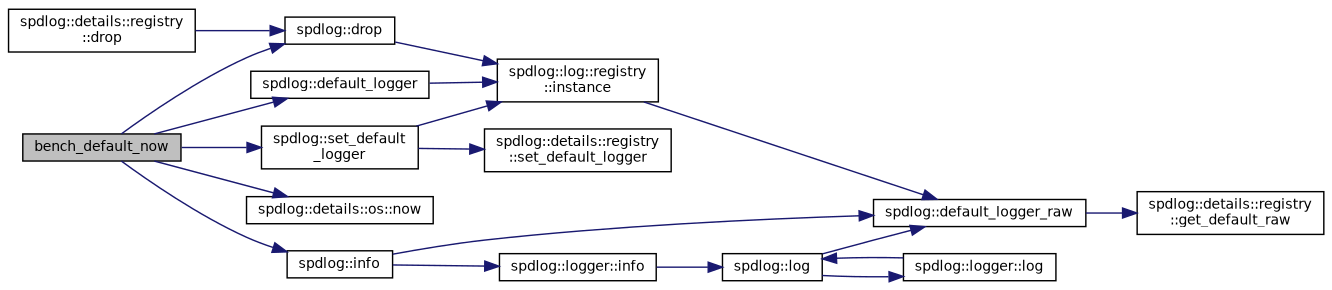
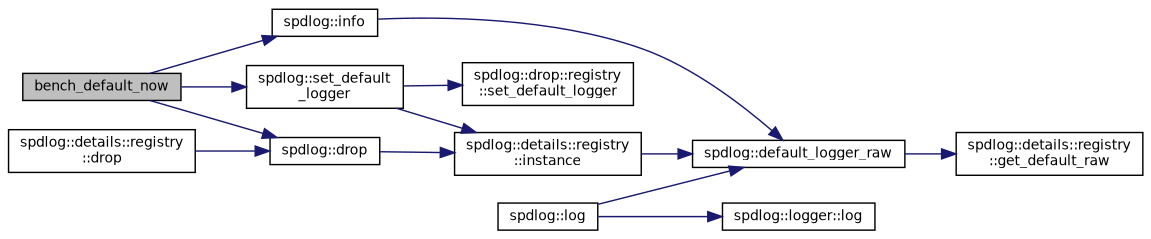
(578, 81) -> (548, 154)
(340, 85) -> none
(578, 150) -> (548, 84)
(340, 210) -> none
(870, 258) -> none
(578, 267) -> none
